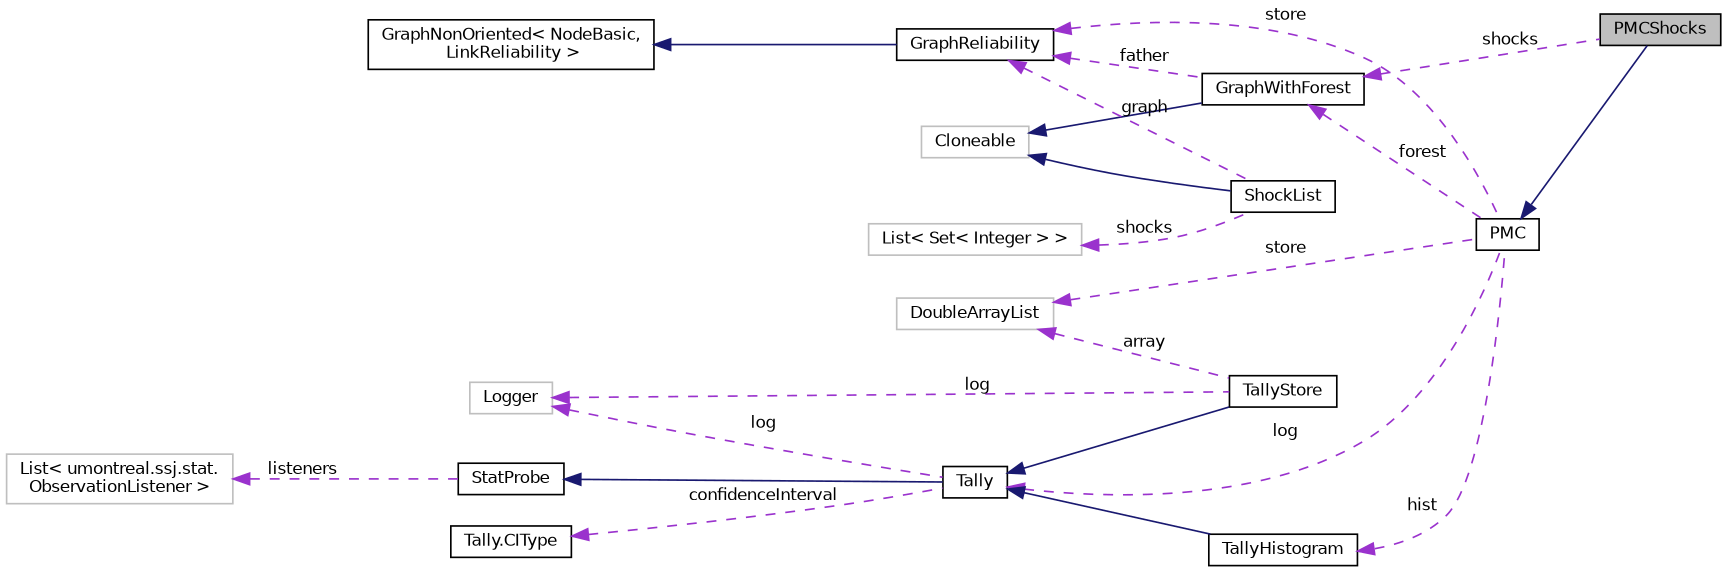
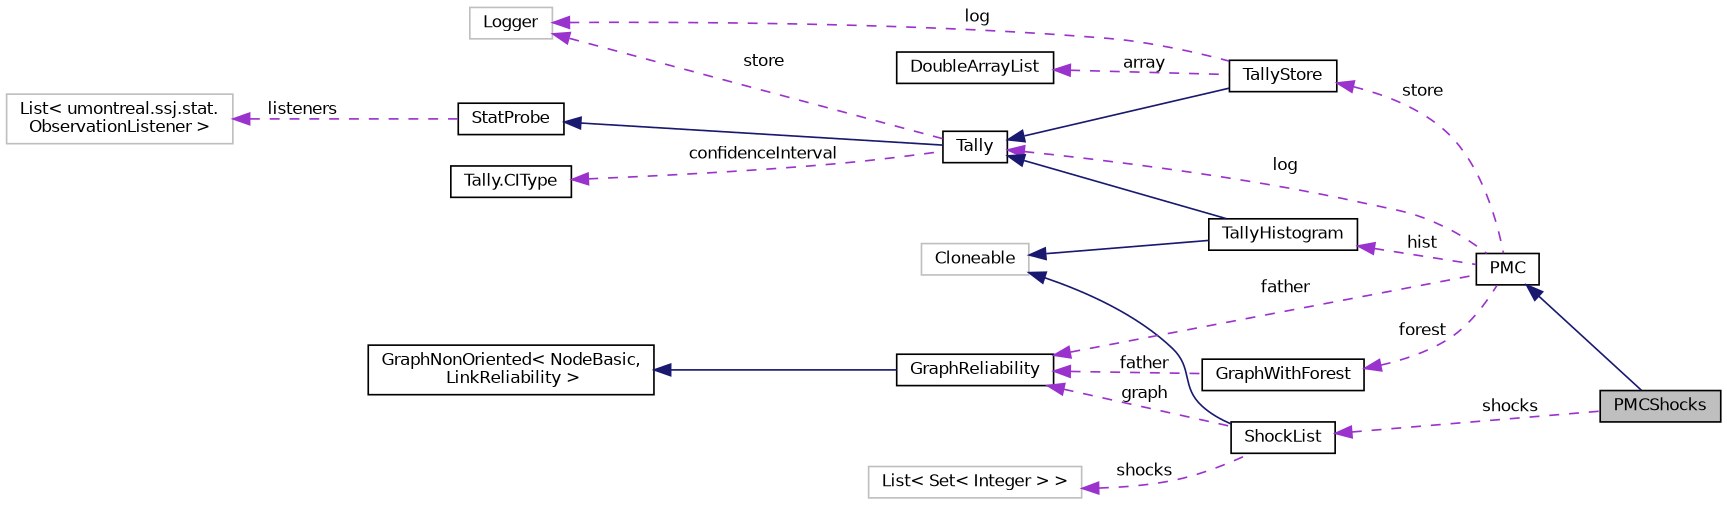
(1283, 16) -> (1283, 288)
(1490, 57) -> (1476, 422)
(1139, 114) -> (1127, 247)
(1273, 269) -> (1457, 144)
(975, 314) -> (975, 68)
(761, 424) -> (761, 62)
